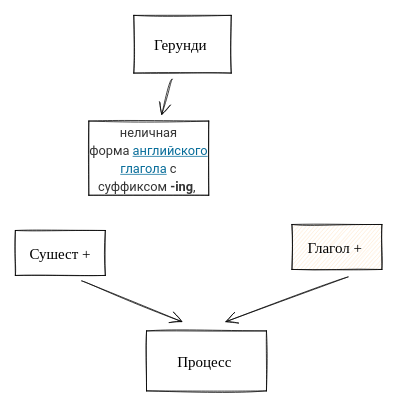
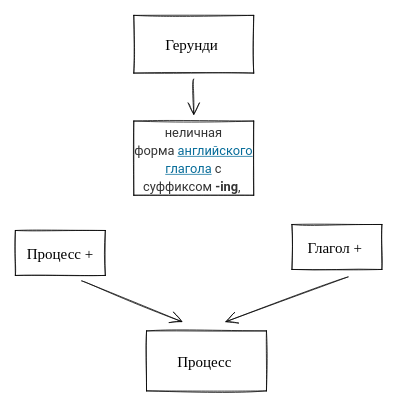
(183, 44) -> (194, 44)
(149, 158) -> (194, 158)
(337, 247) -> (337, 247)
(60, 253) -> (60, 253)
